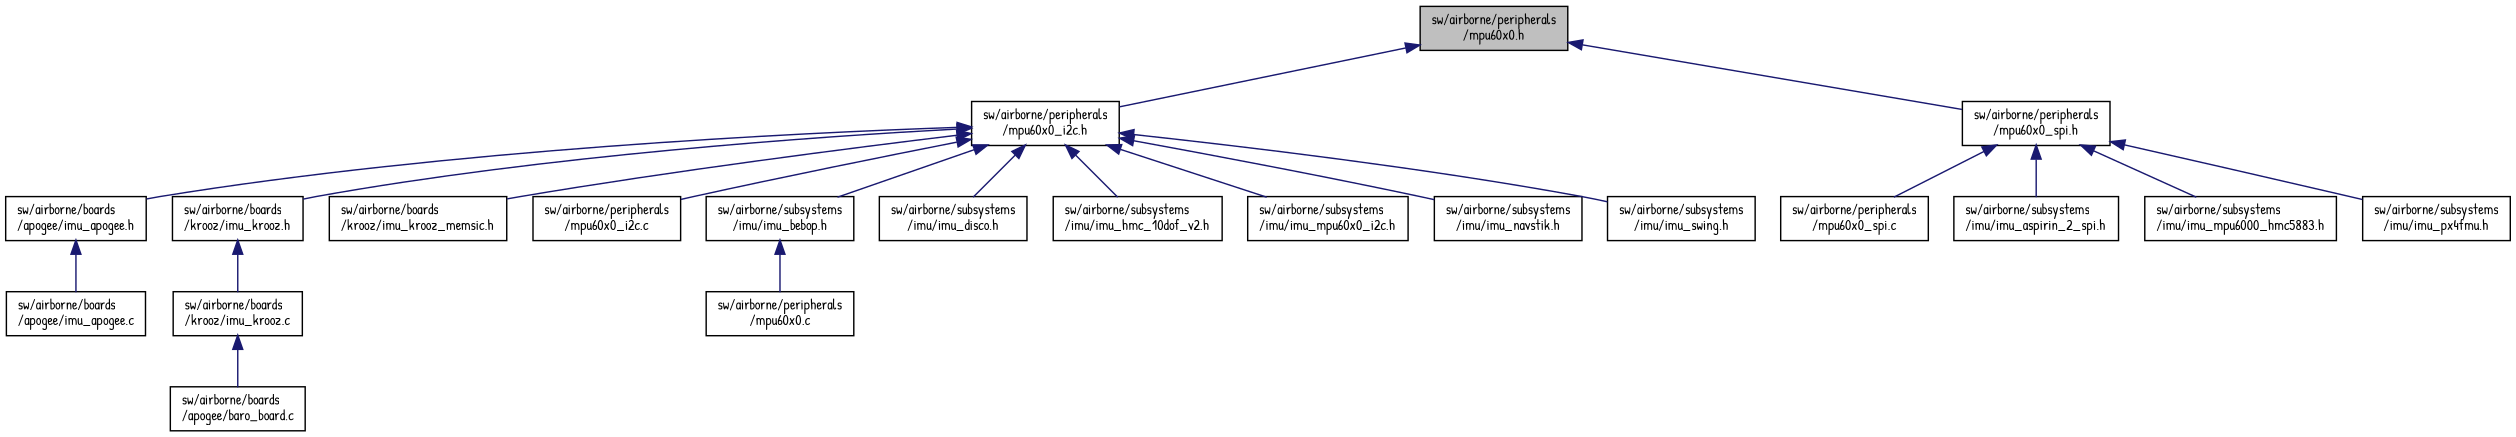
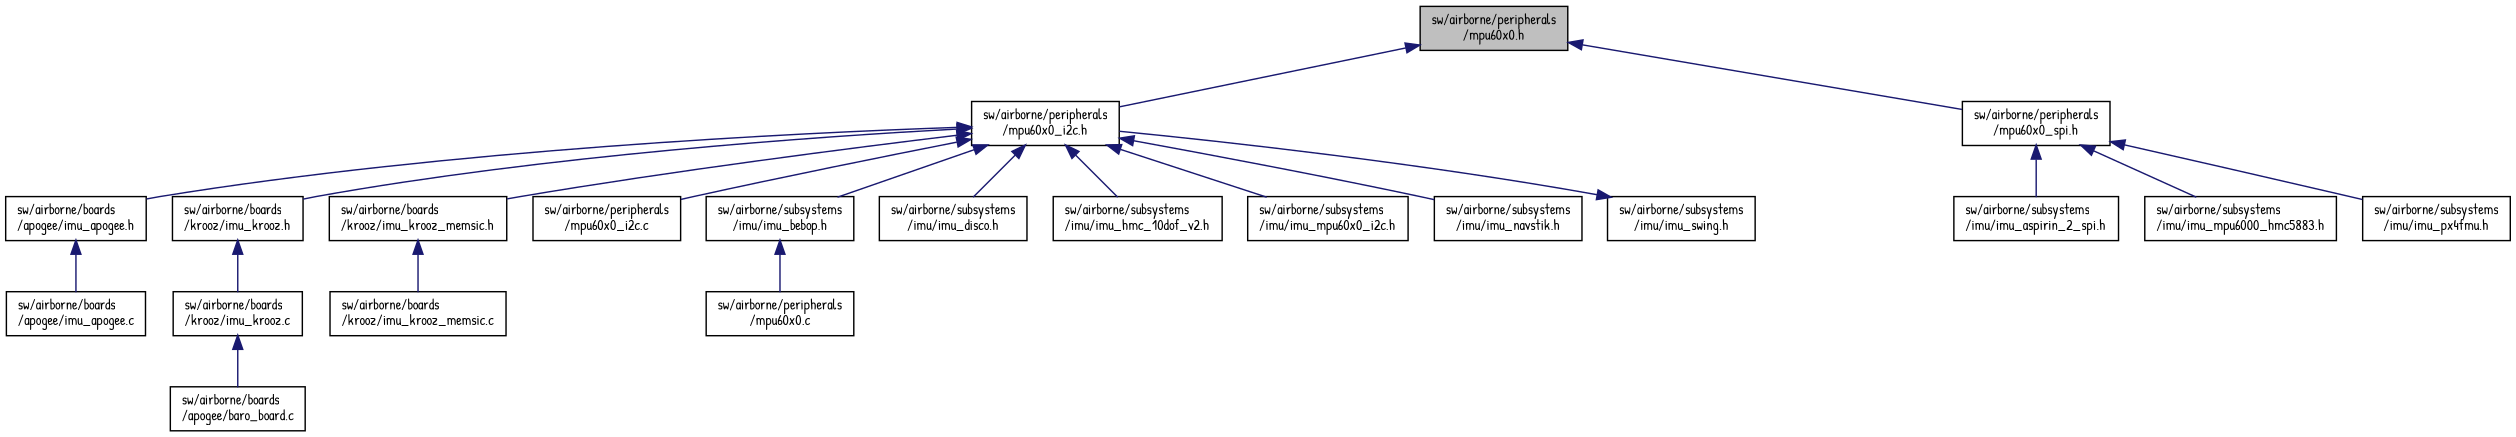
(1371, 164) -> (1359, 159)
(1855, 219) -> none
none -> (418, 314)
